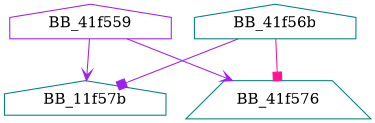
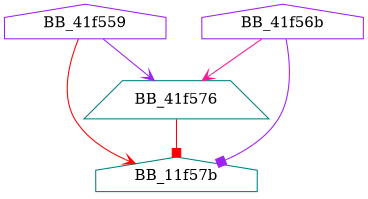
(275, 23) -> (283, 23)
(88, 54) -> (71, 111)
(276, 54) -> (236, 57)
none -> (176, 133)
